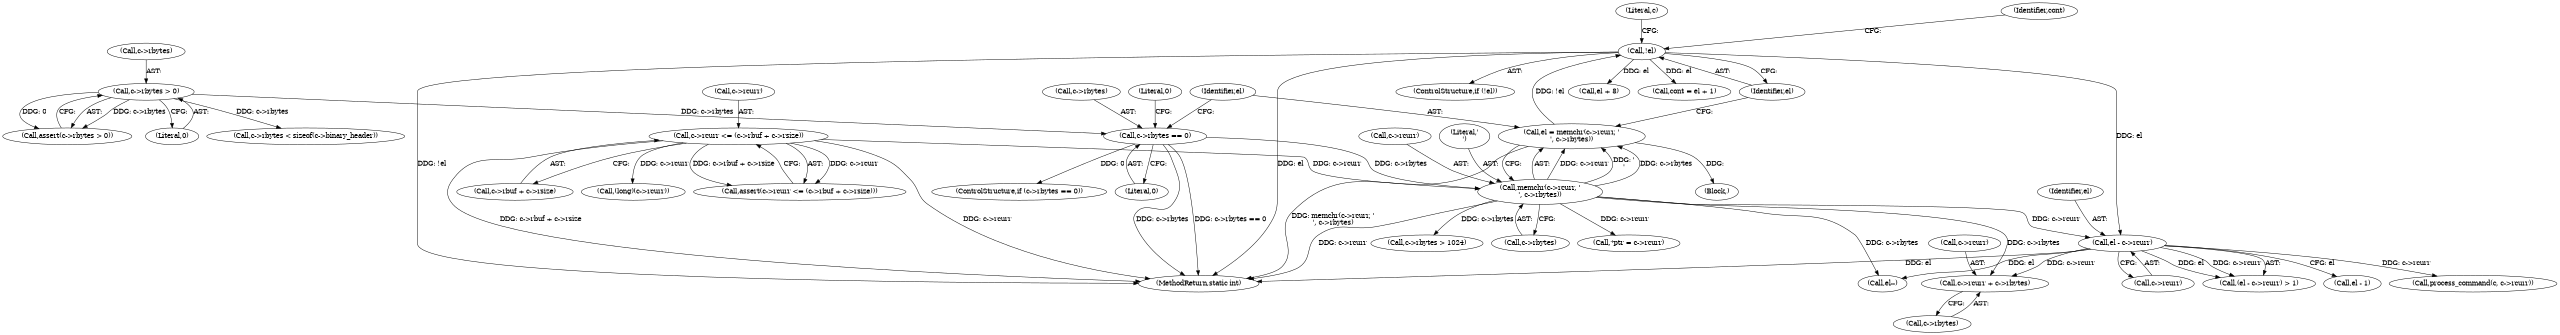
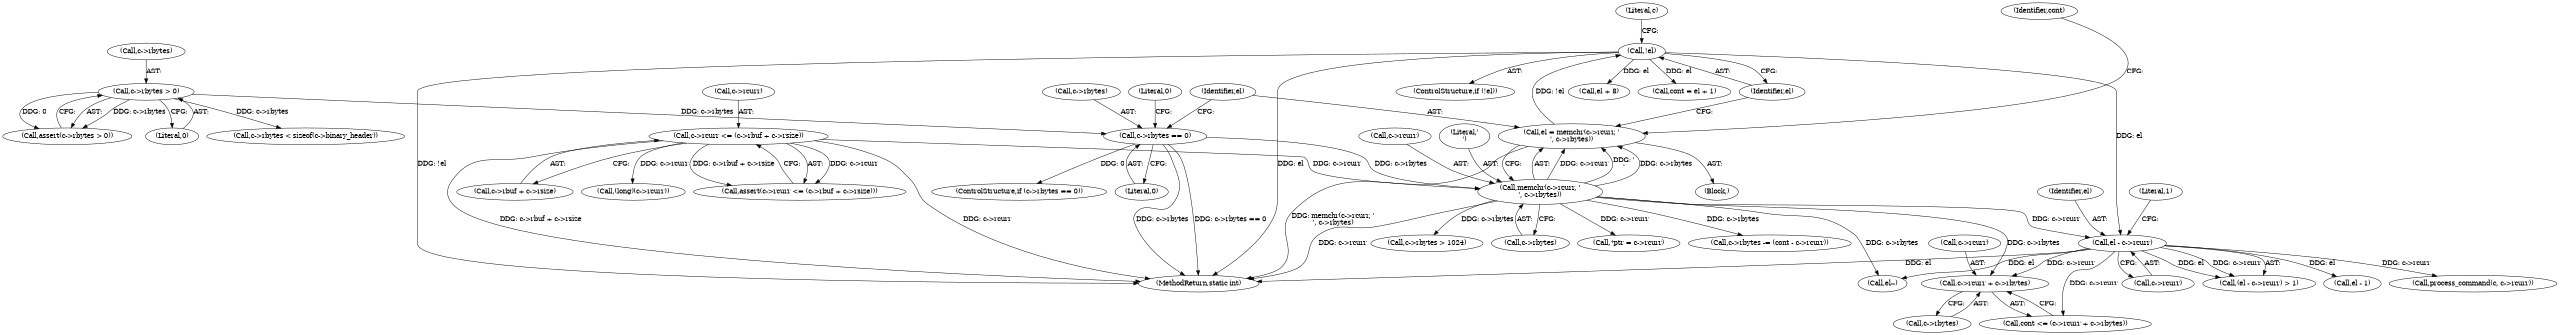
(1837, 32) -> (1936, 114)
(1716, 164) -> (1716, 164)
none -> (2156, 192)
none -> (1770, 243)
(2322, 263) -> (2322, 263)
none -> (2065, 324)
